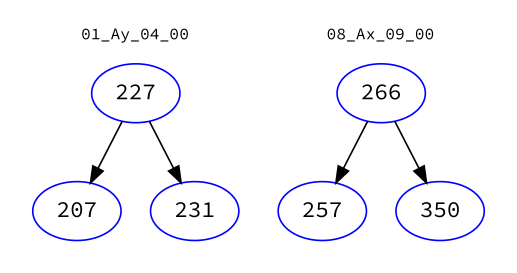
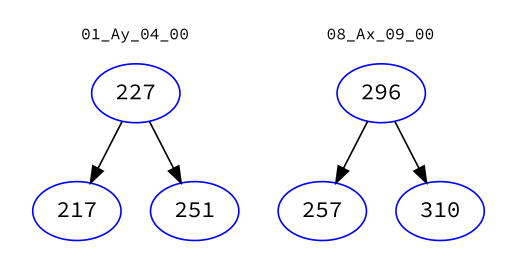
(381, 93) -> (381, 93)
(77, 211) -> (77, 211)
(195, 211) -> (195, 211)
(440, 211) -> (440, 211)
